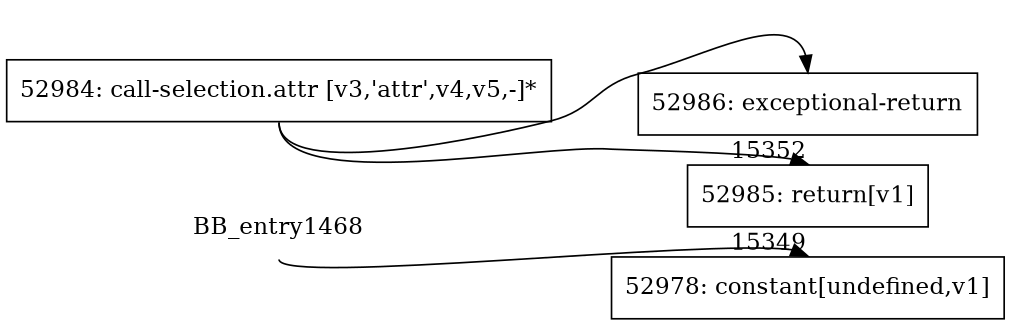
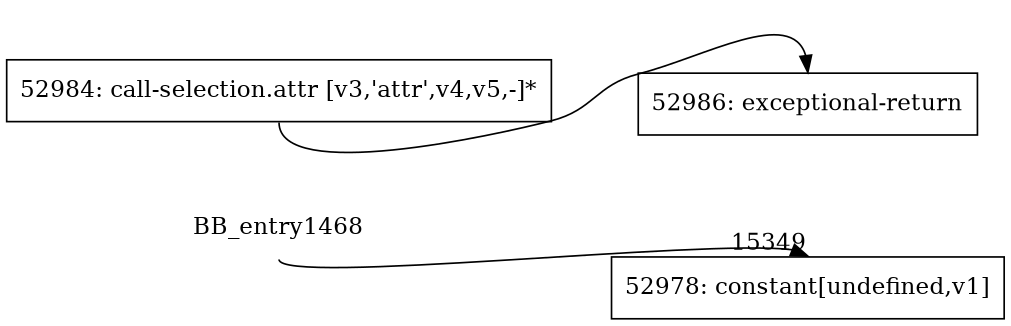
(808, 196) -> none
